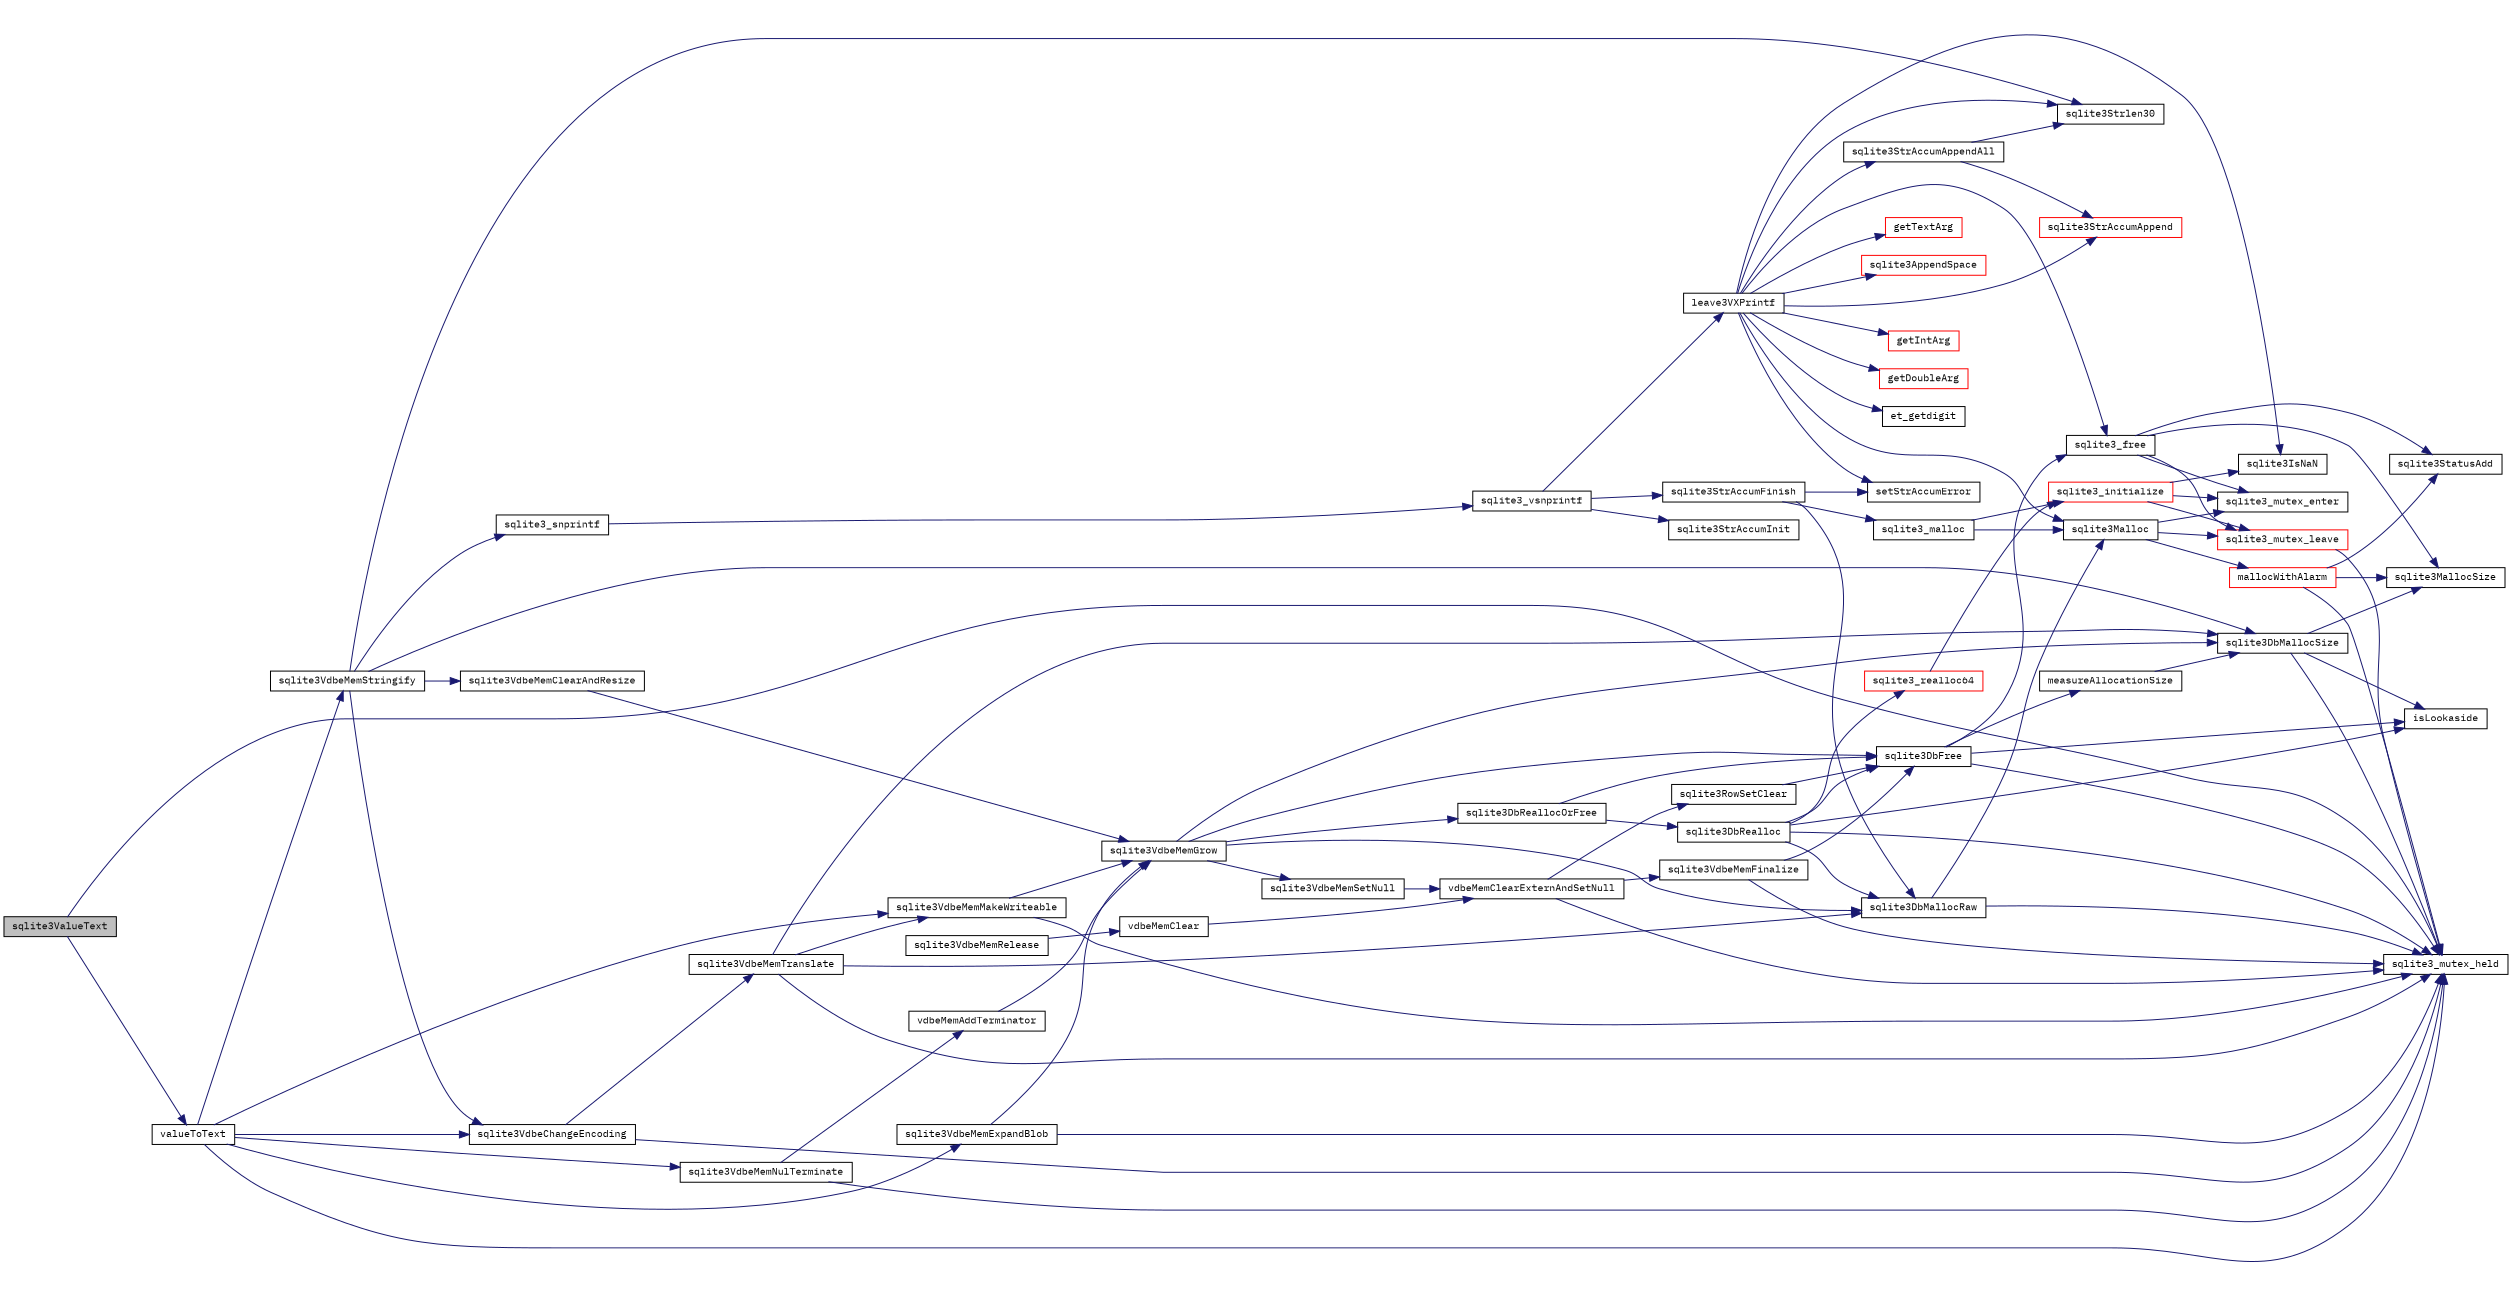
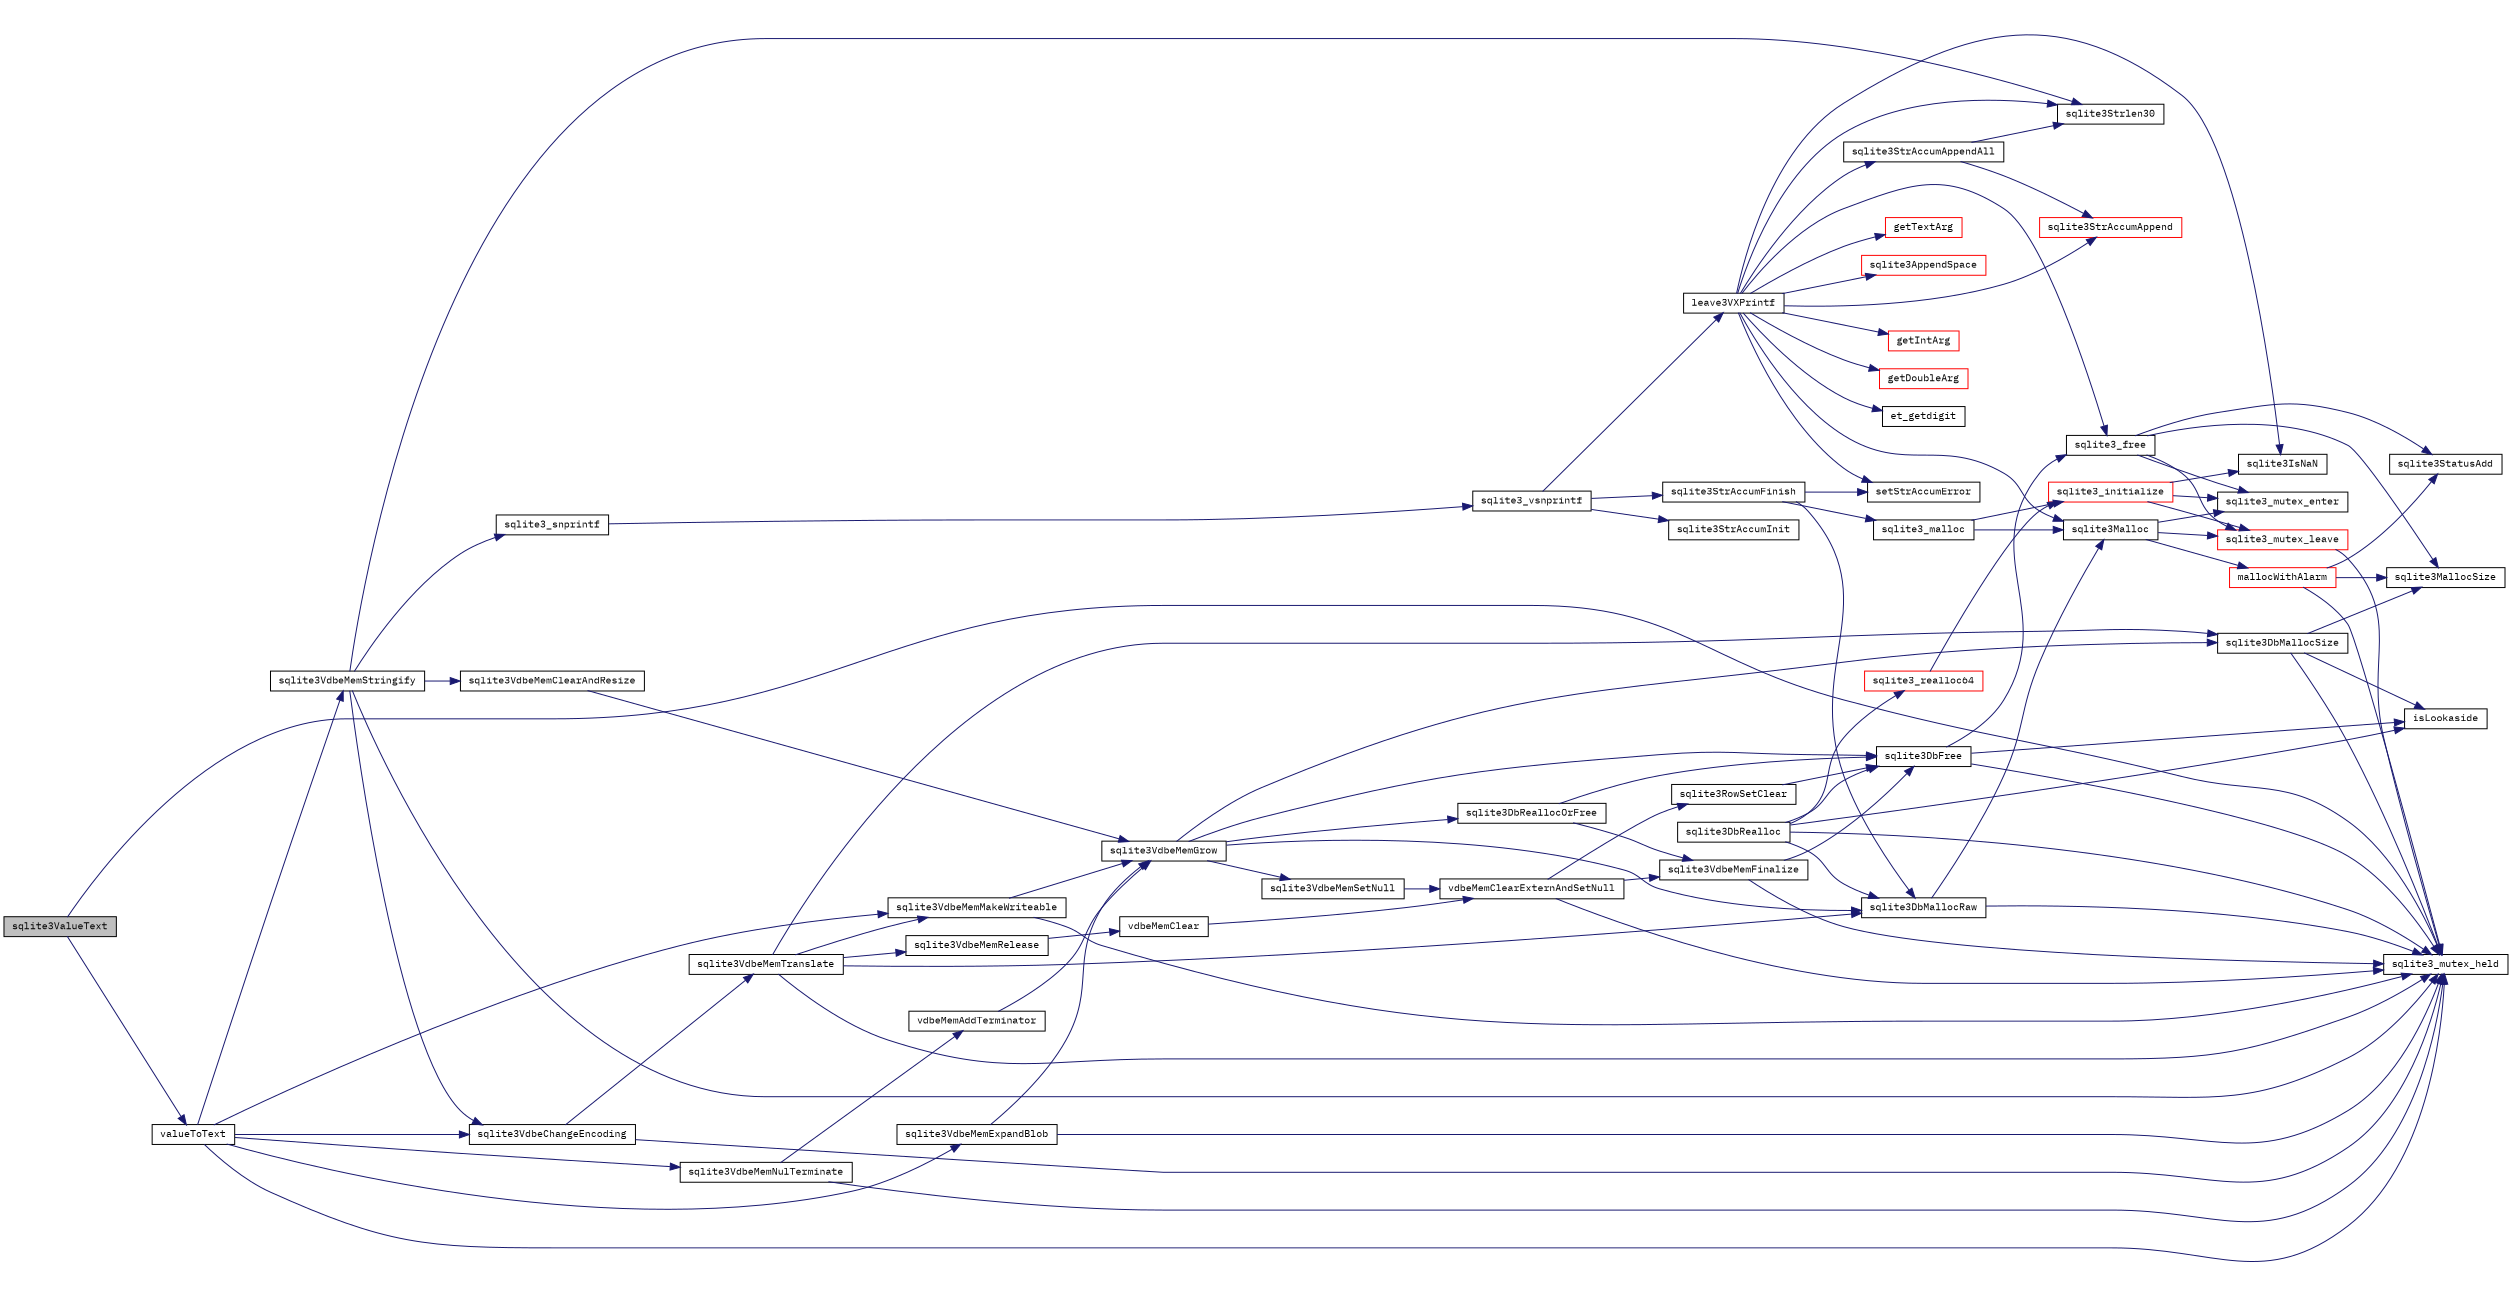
(1303, 568) -> (1312, 1097)
(2111, 681) -> none
(1629, 822) -> (1629, 839)
none -> (870, 955)
